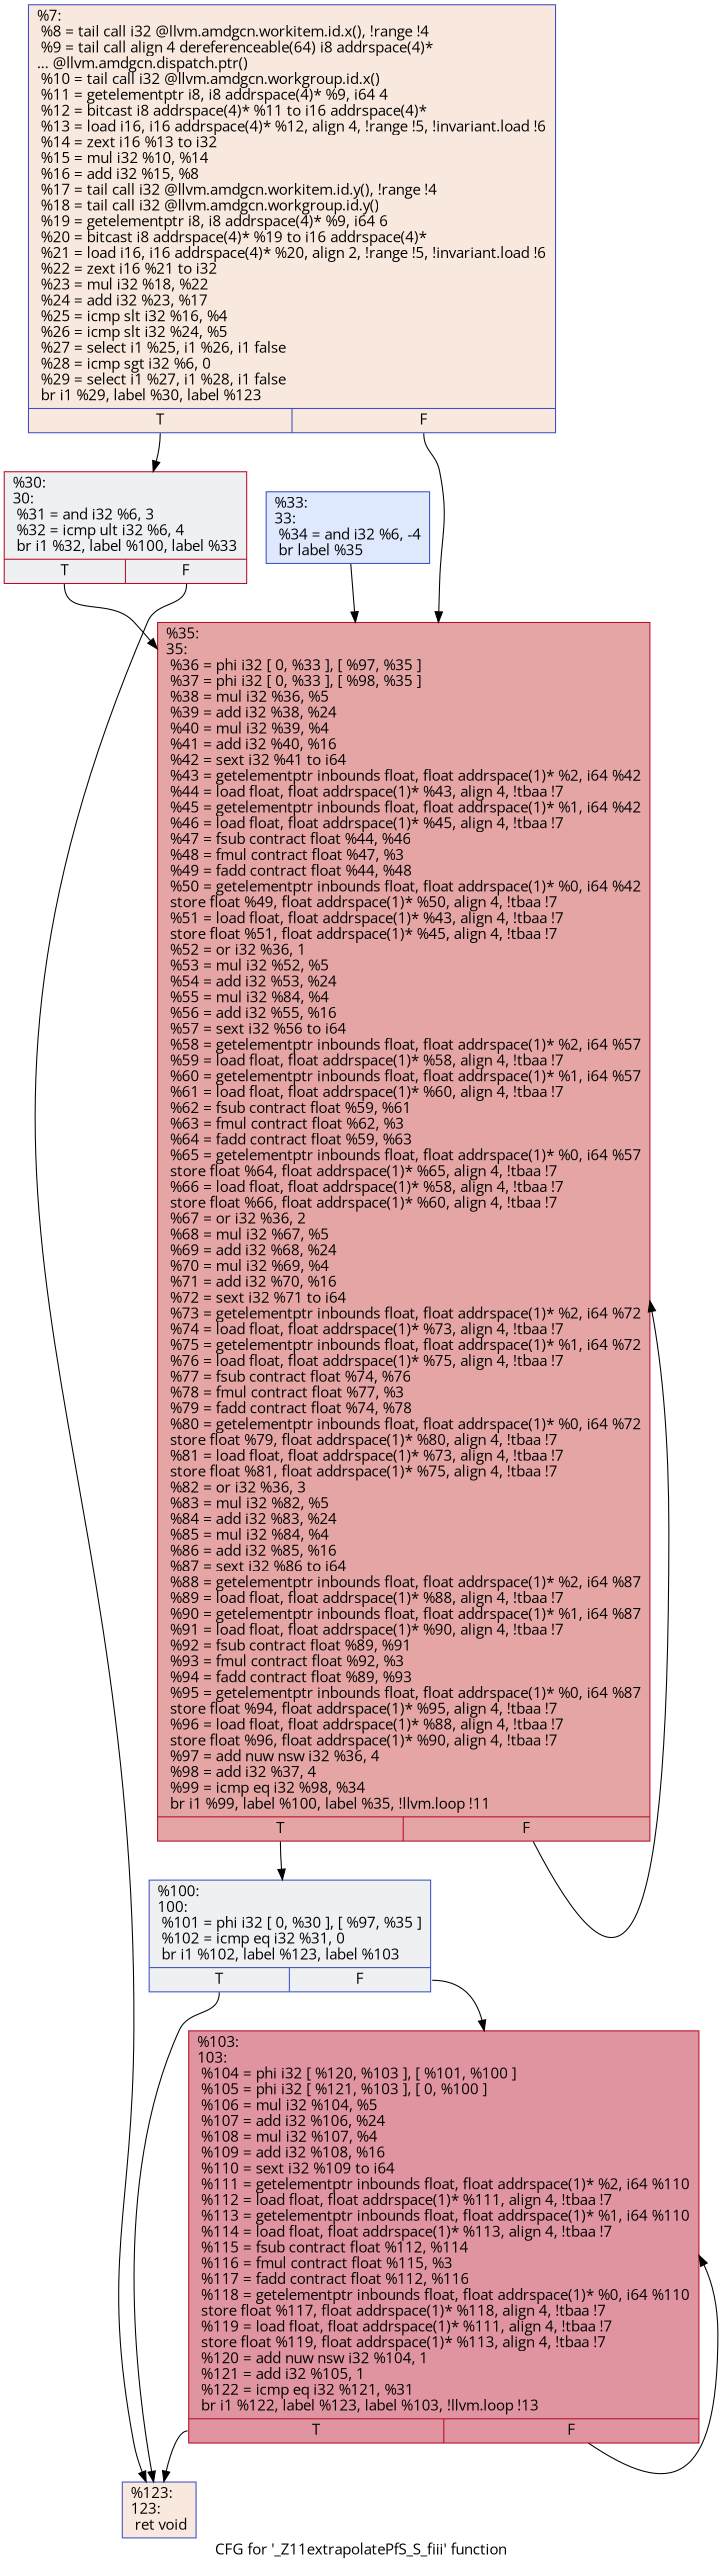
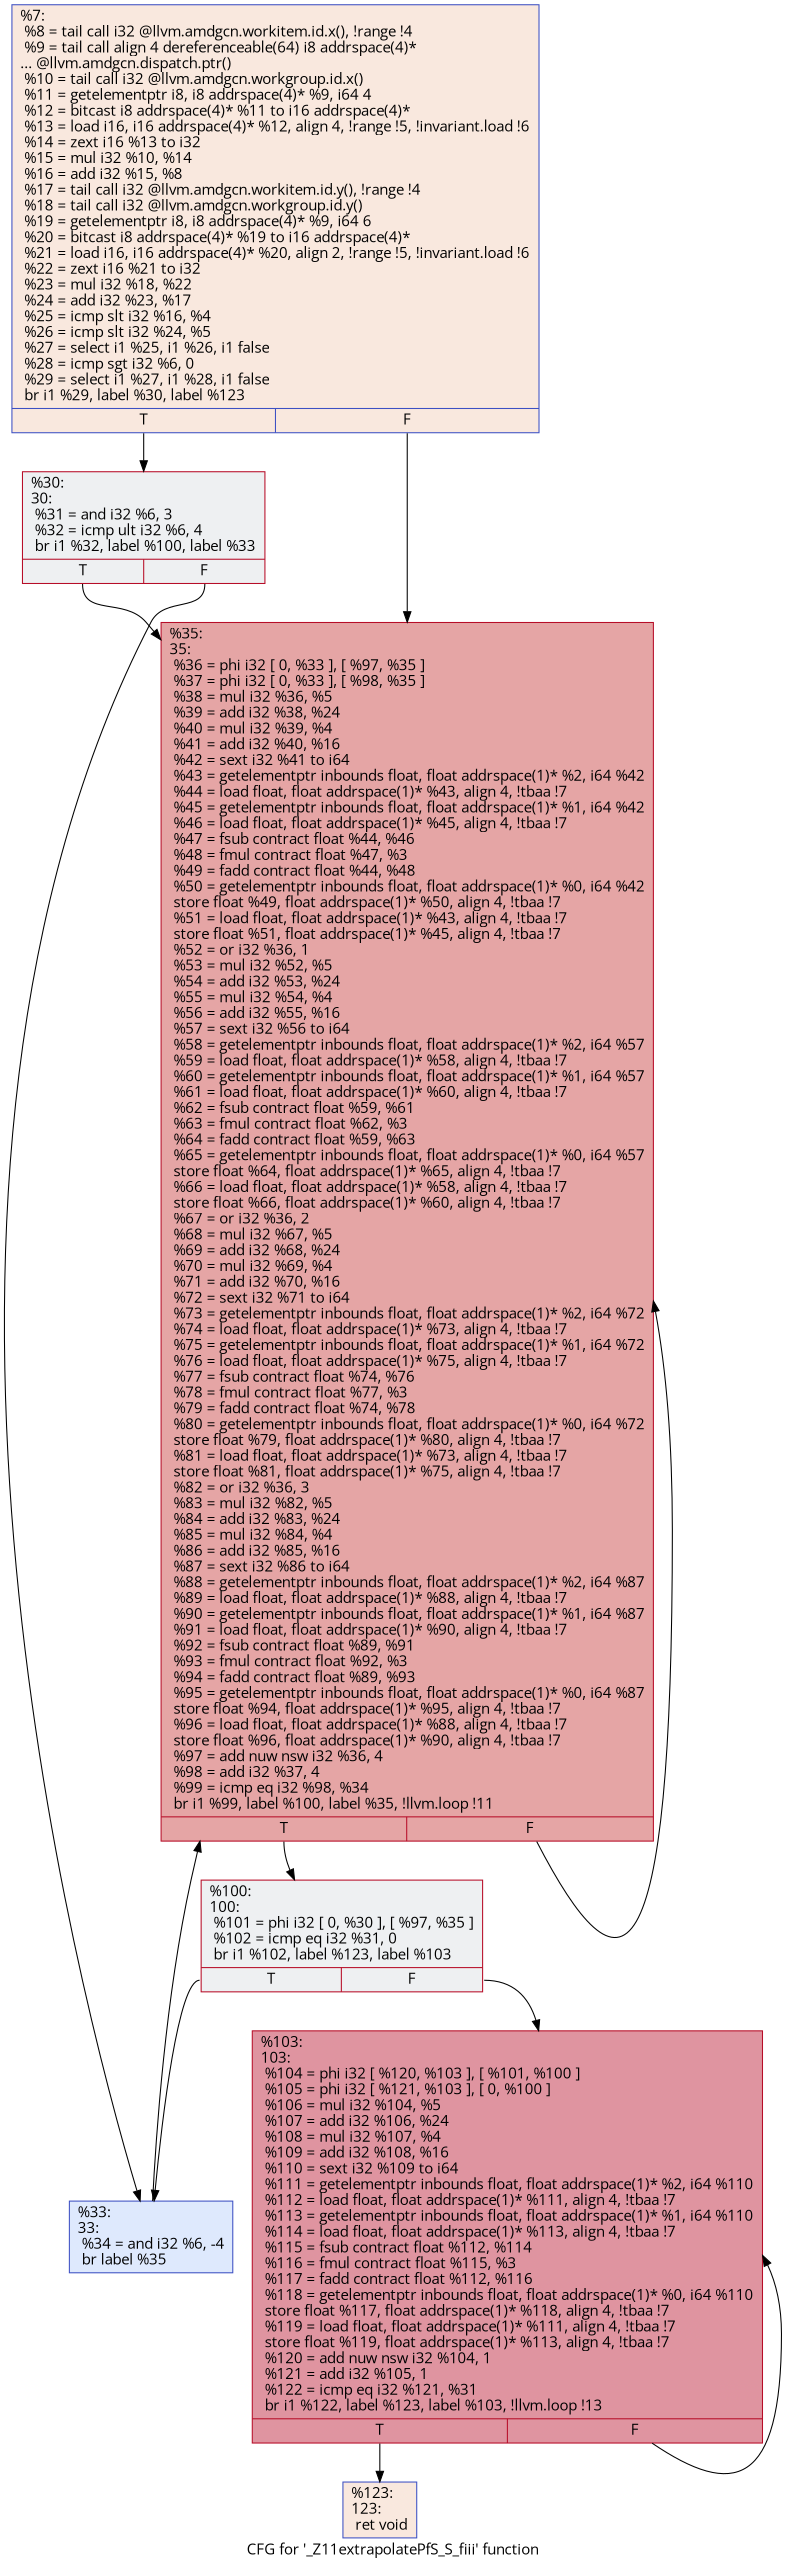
(248, 998) -> (251, 998)
(83, 1512) -> (7, 1367)
(290, 1936) -> (342, 1936)
(136, 2219) -> (168, 2082)
